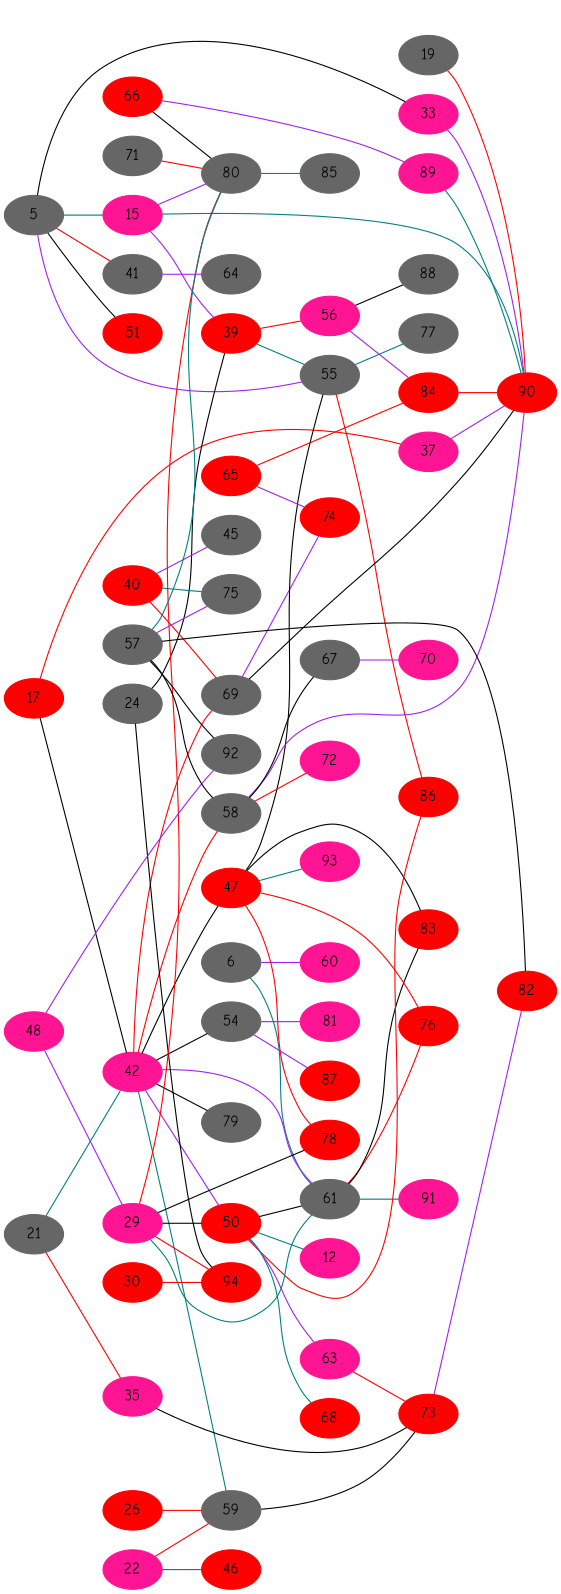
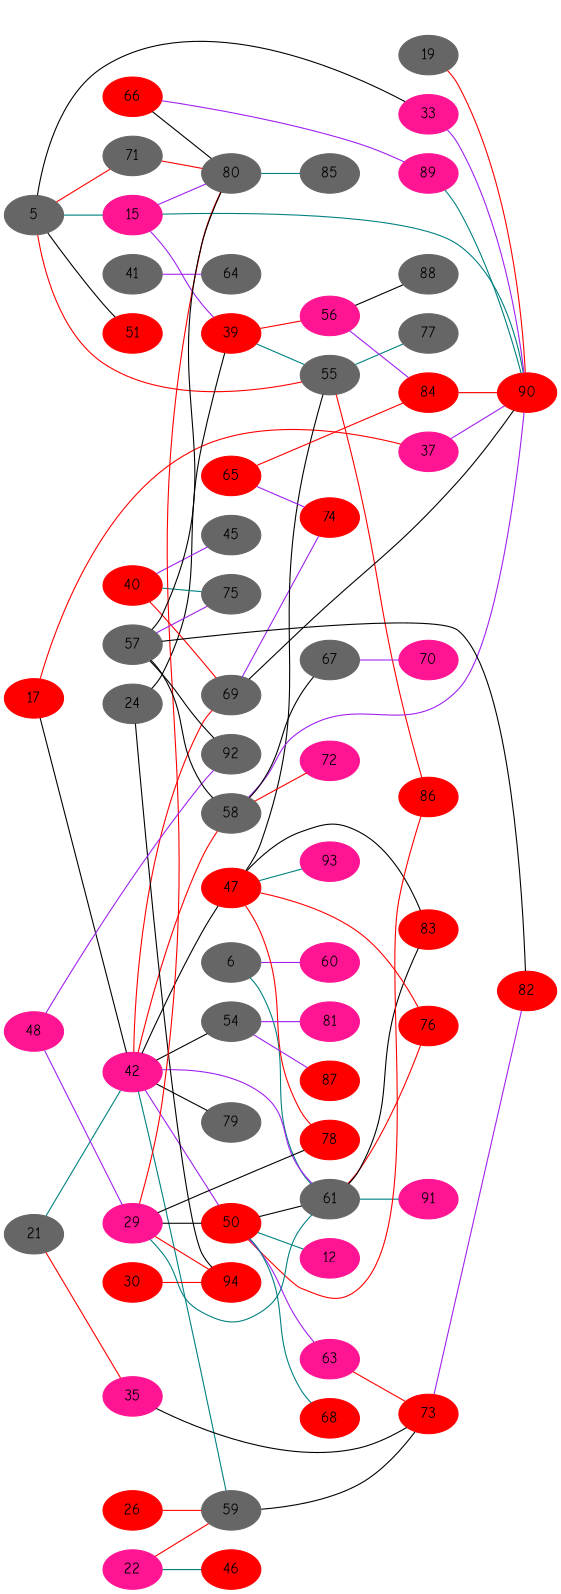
(83, 245) -> (83, 186)
(128, 377) -> (128, 377)
(192, 413) -> (192, 413)
